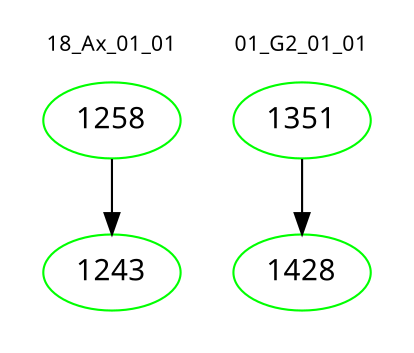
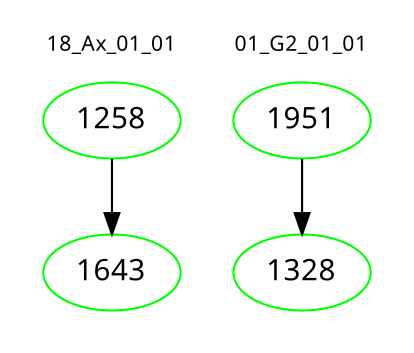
(302, 120) -> (302, 120)
(112, 273) -> (112, 273)
(302, 273) -> (302, 273)
